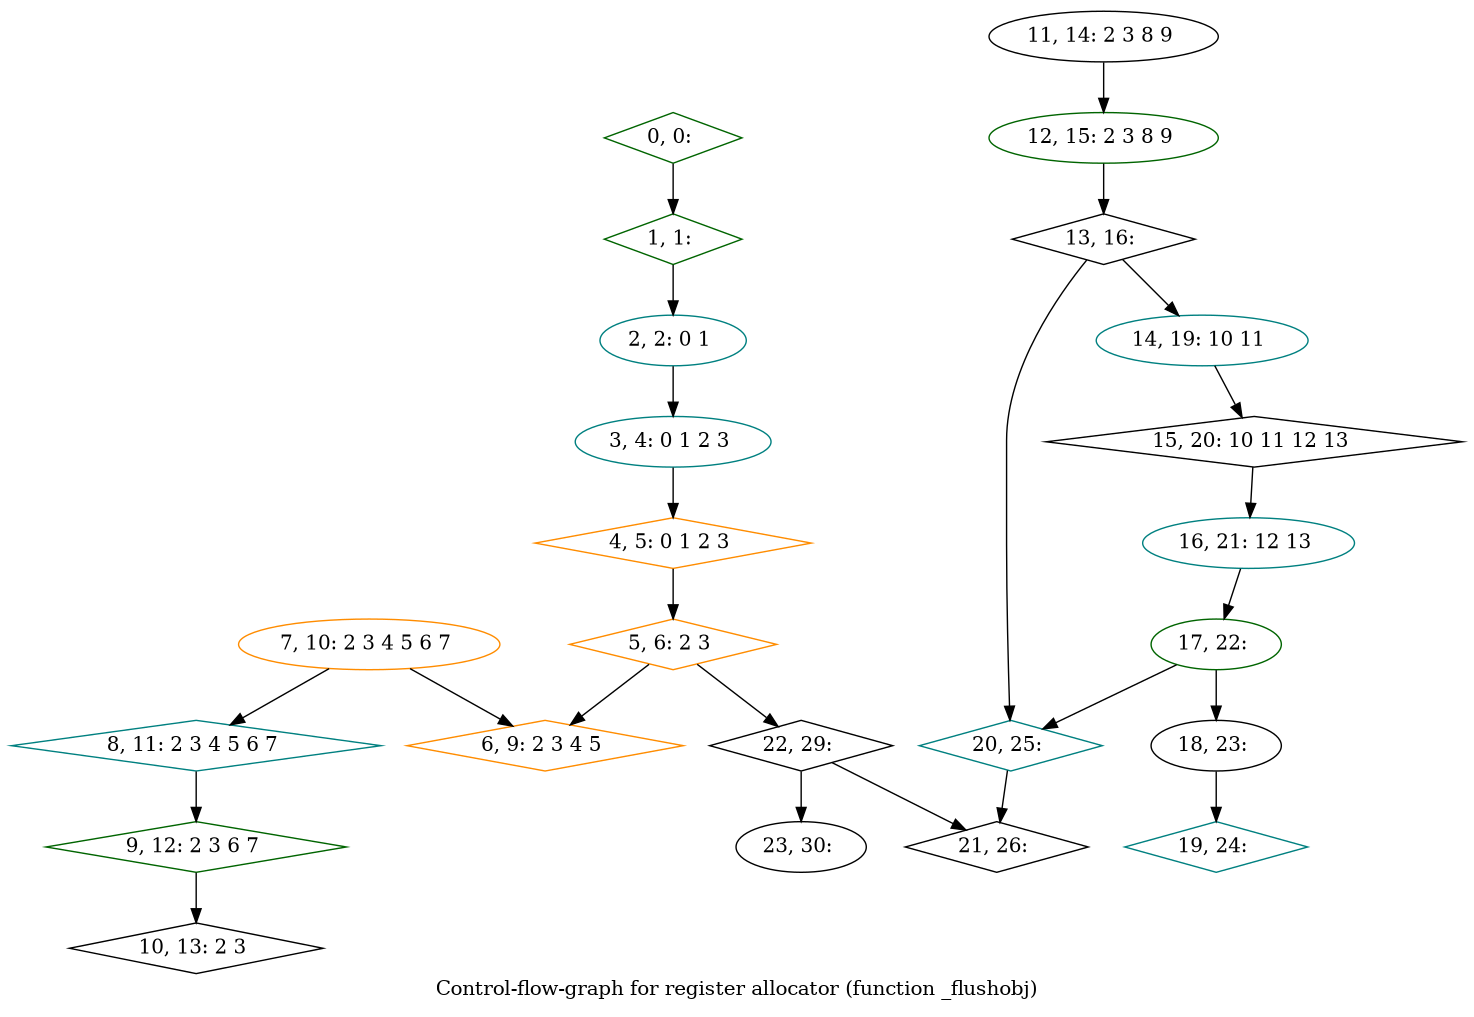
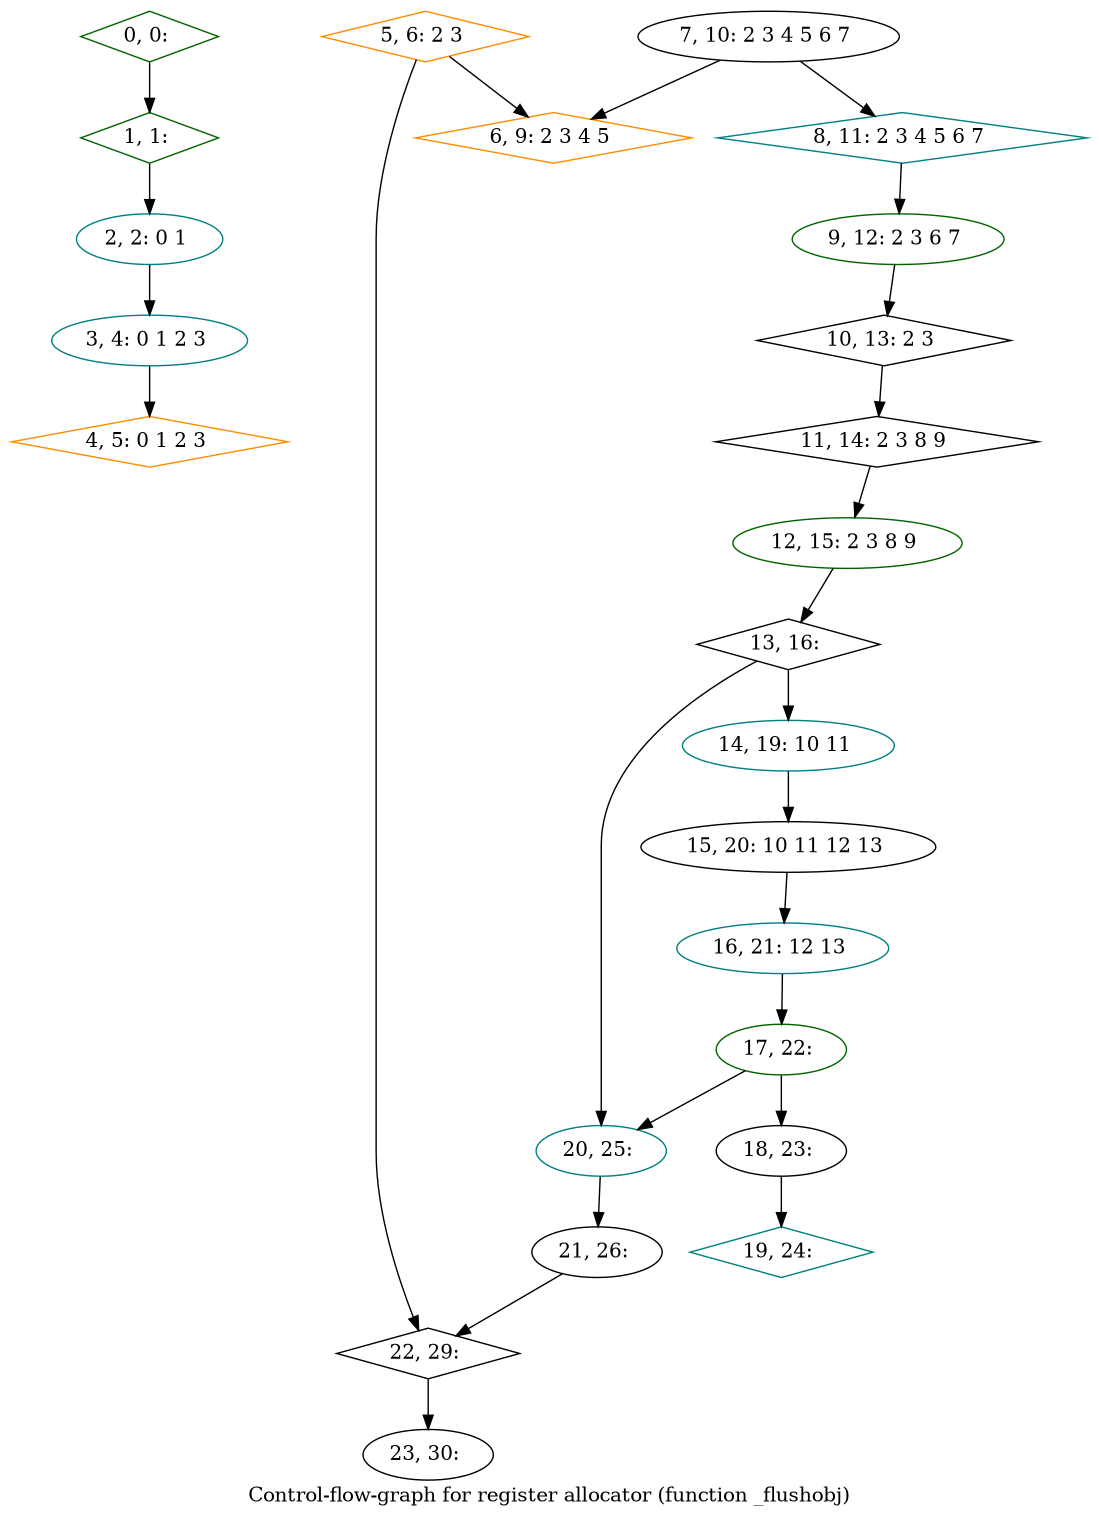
(1104, 37) -> (877, 442)
none -> (881, 384)
(1254, 442) -> (788, 847)
(673, 587) -> none
(369, 644) -> (769, 37)
(1011, 746) -> (601, 1151)
(893, 793) -> (515, 1301)
(196, 847) -> (898, 239)
(997, 847) -> (597, 1252)
